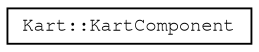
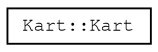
(129, 26) -> (79, 26)
